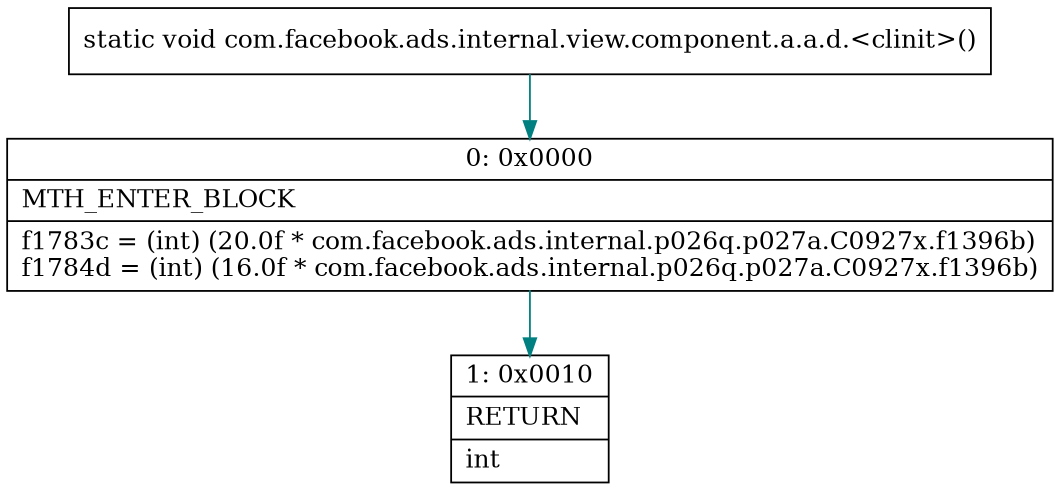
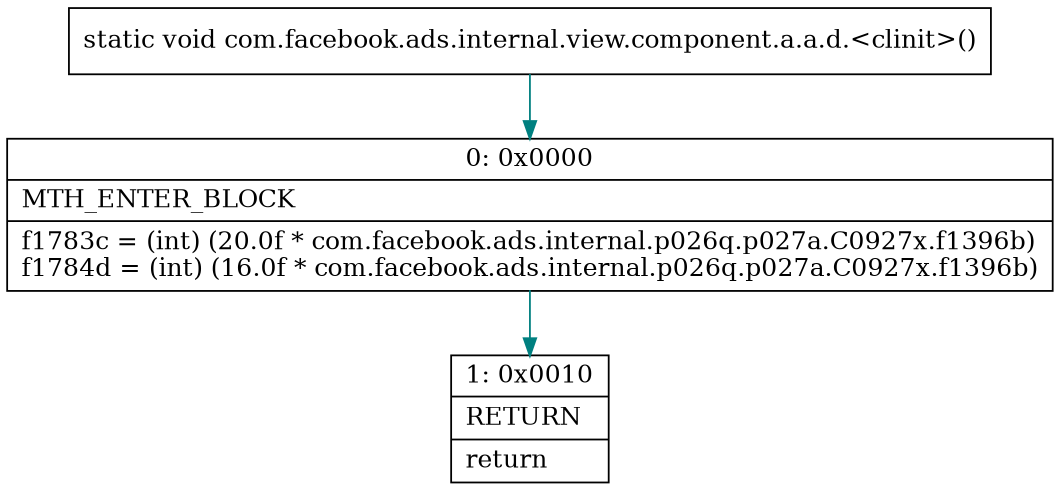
(483, 460) -> (507, 460)
